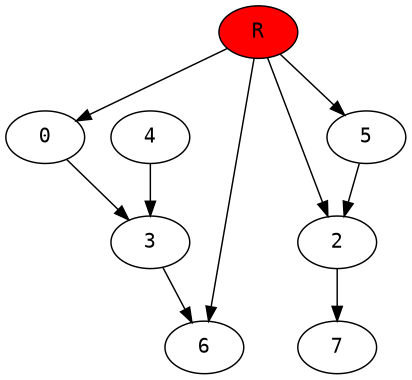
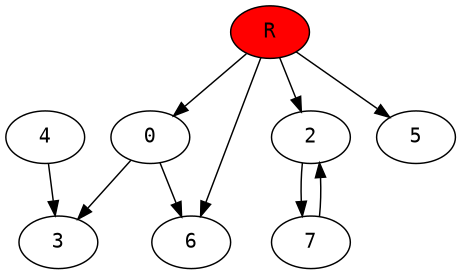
(354, 183) -> (321, 197)
(174, 288) -> (168, 183)
